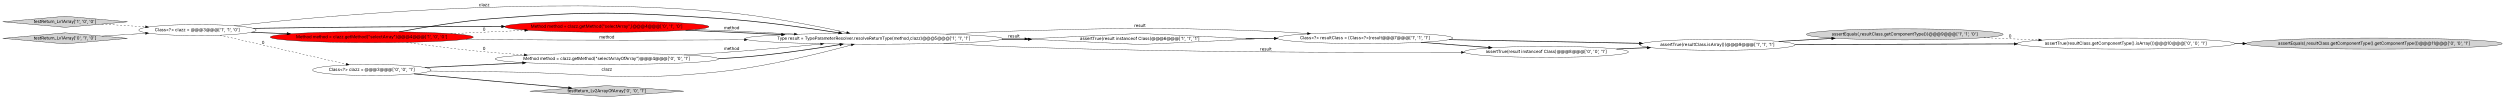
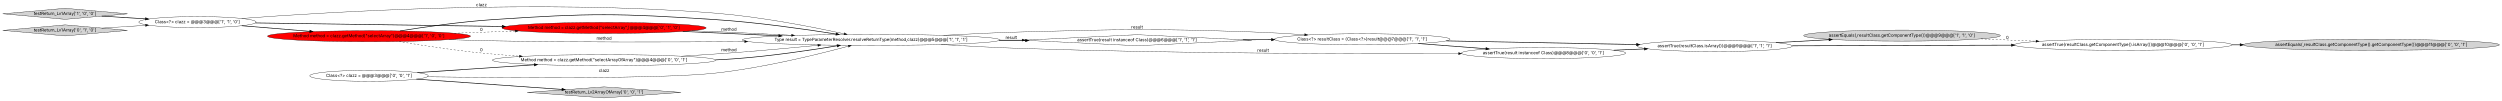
(124, 25) -> (124, 17)
(283, 50) -> none
